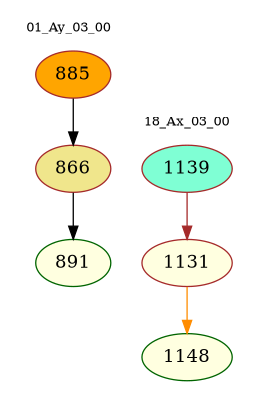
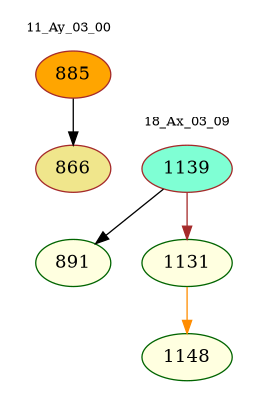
(69, 28) -> (69, 28)
(187, 122) -> (187, 122)
(73, 209) -> (140, 208)
(187, 263) -> (187, 263)
